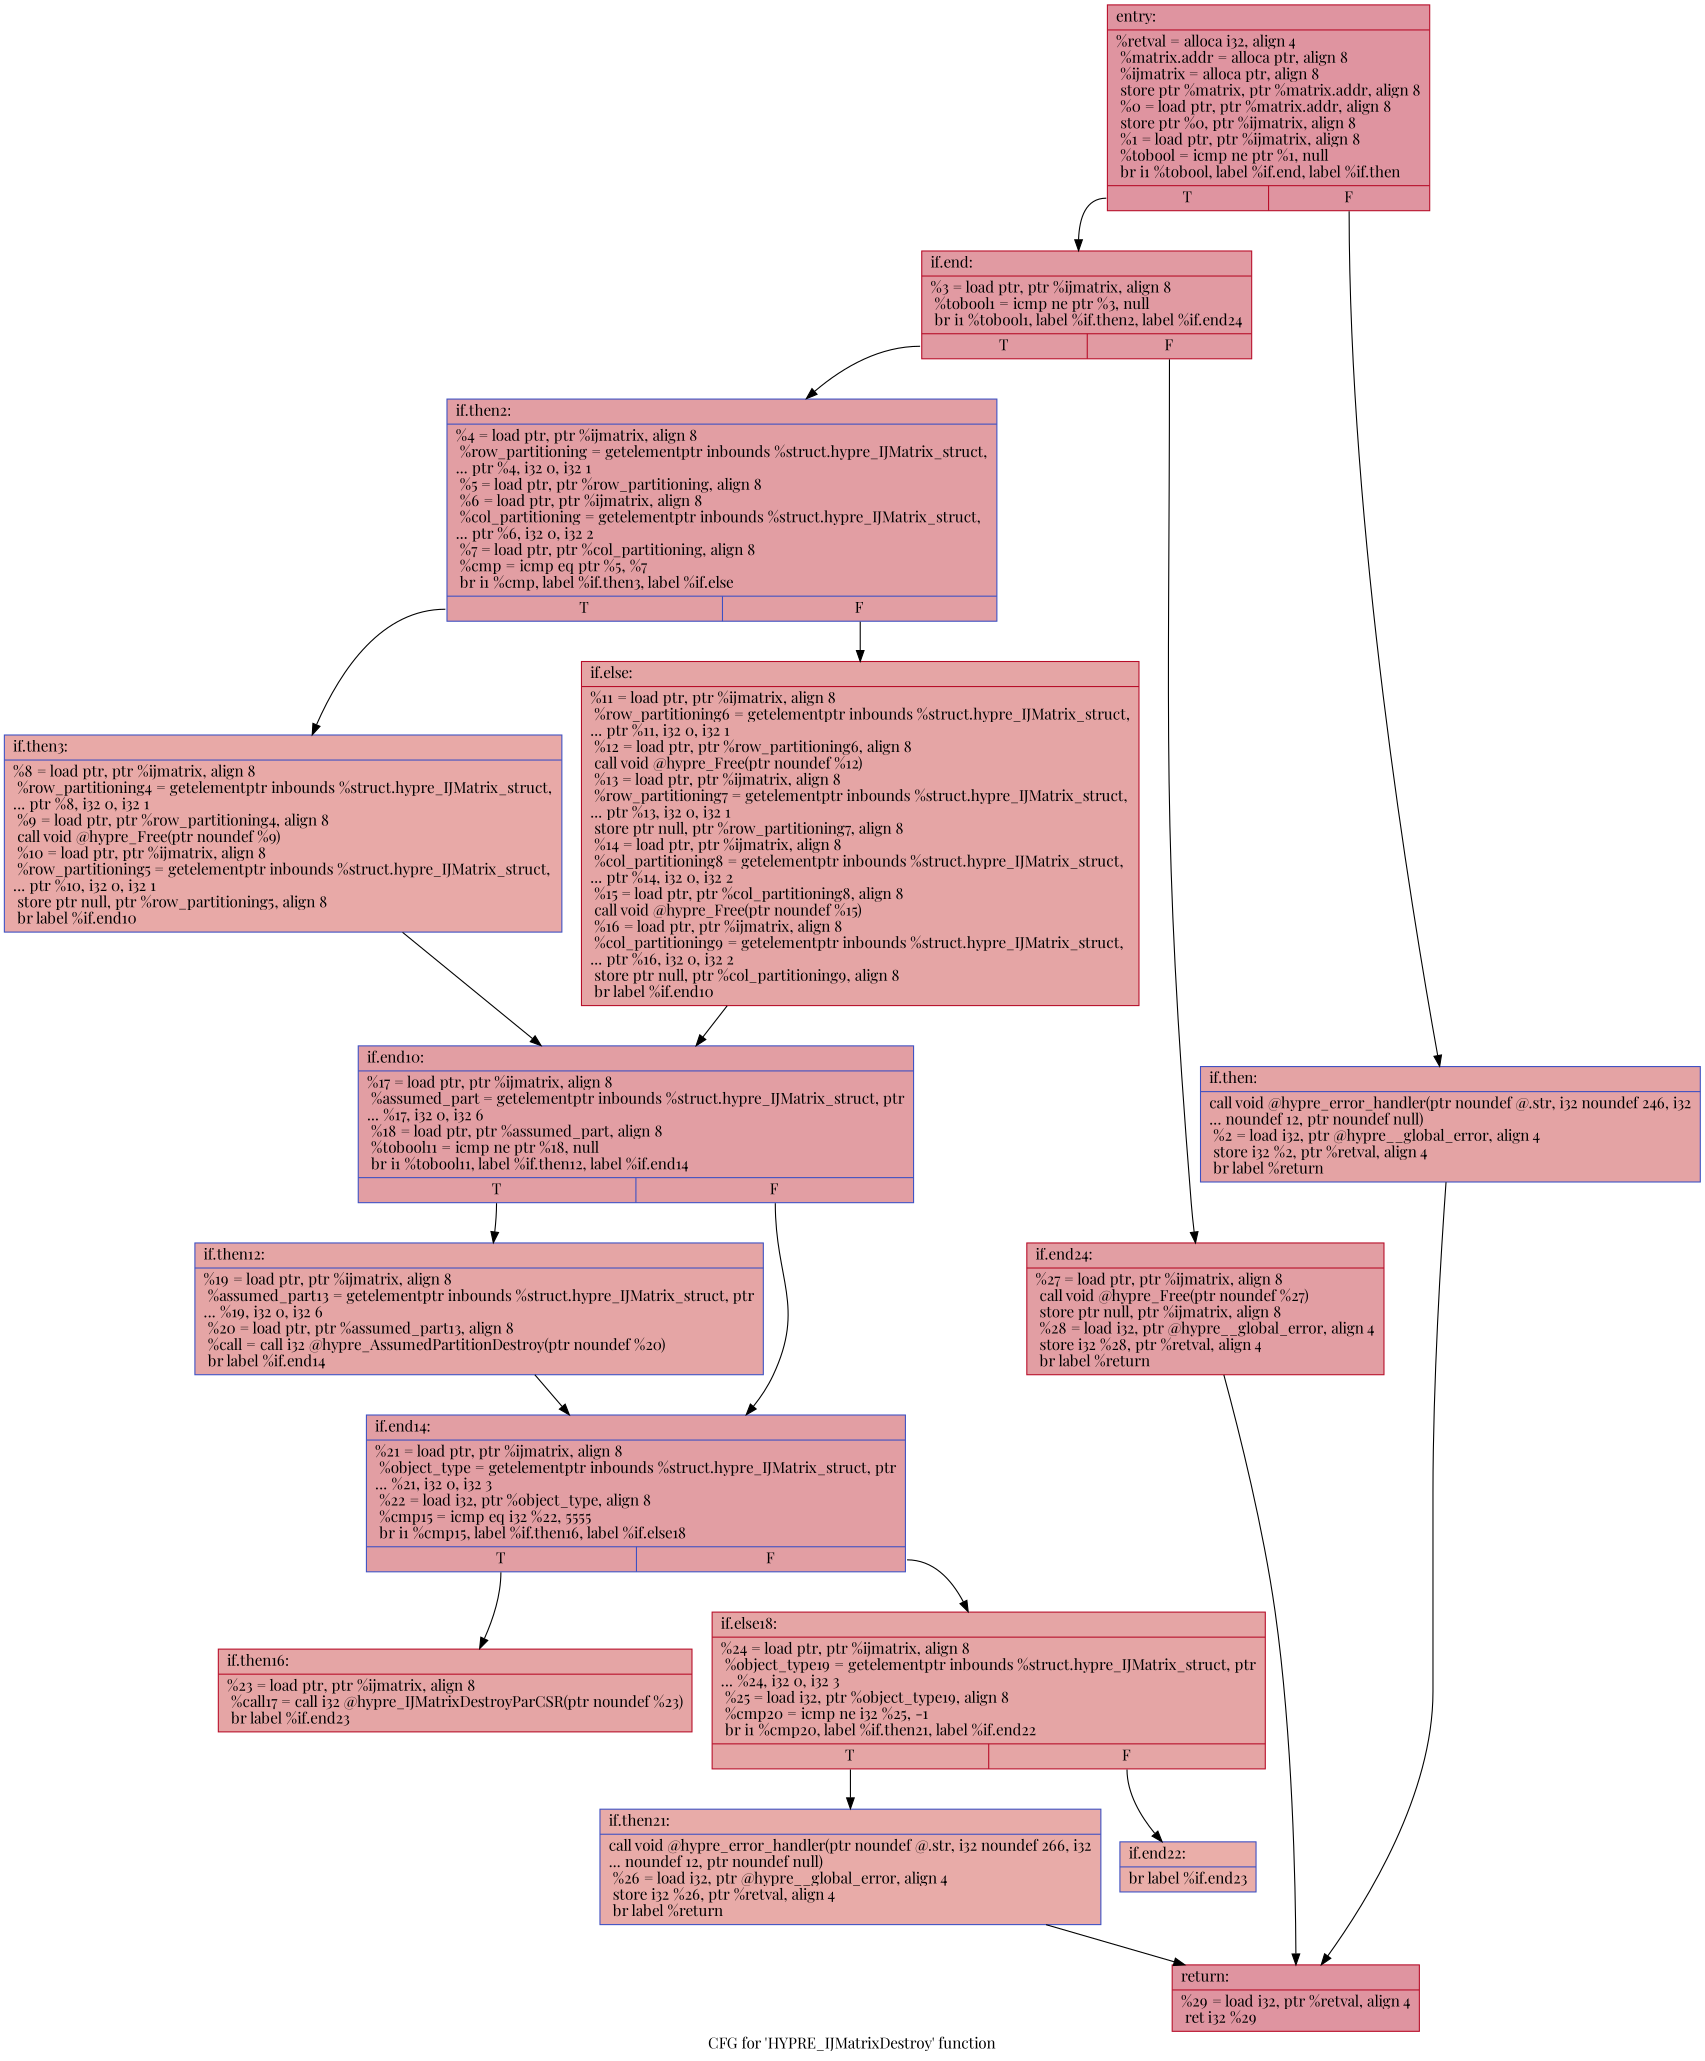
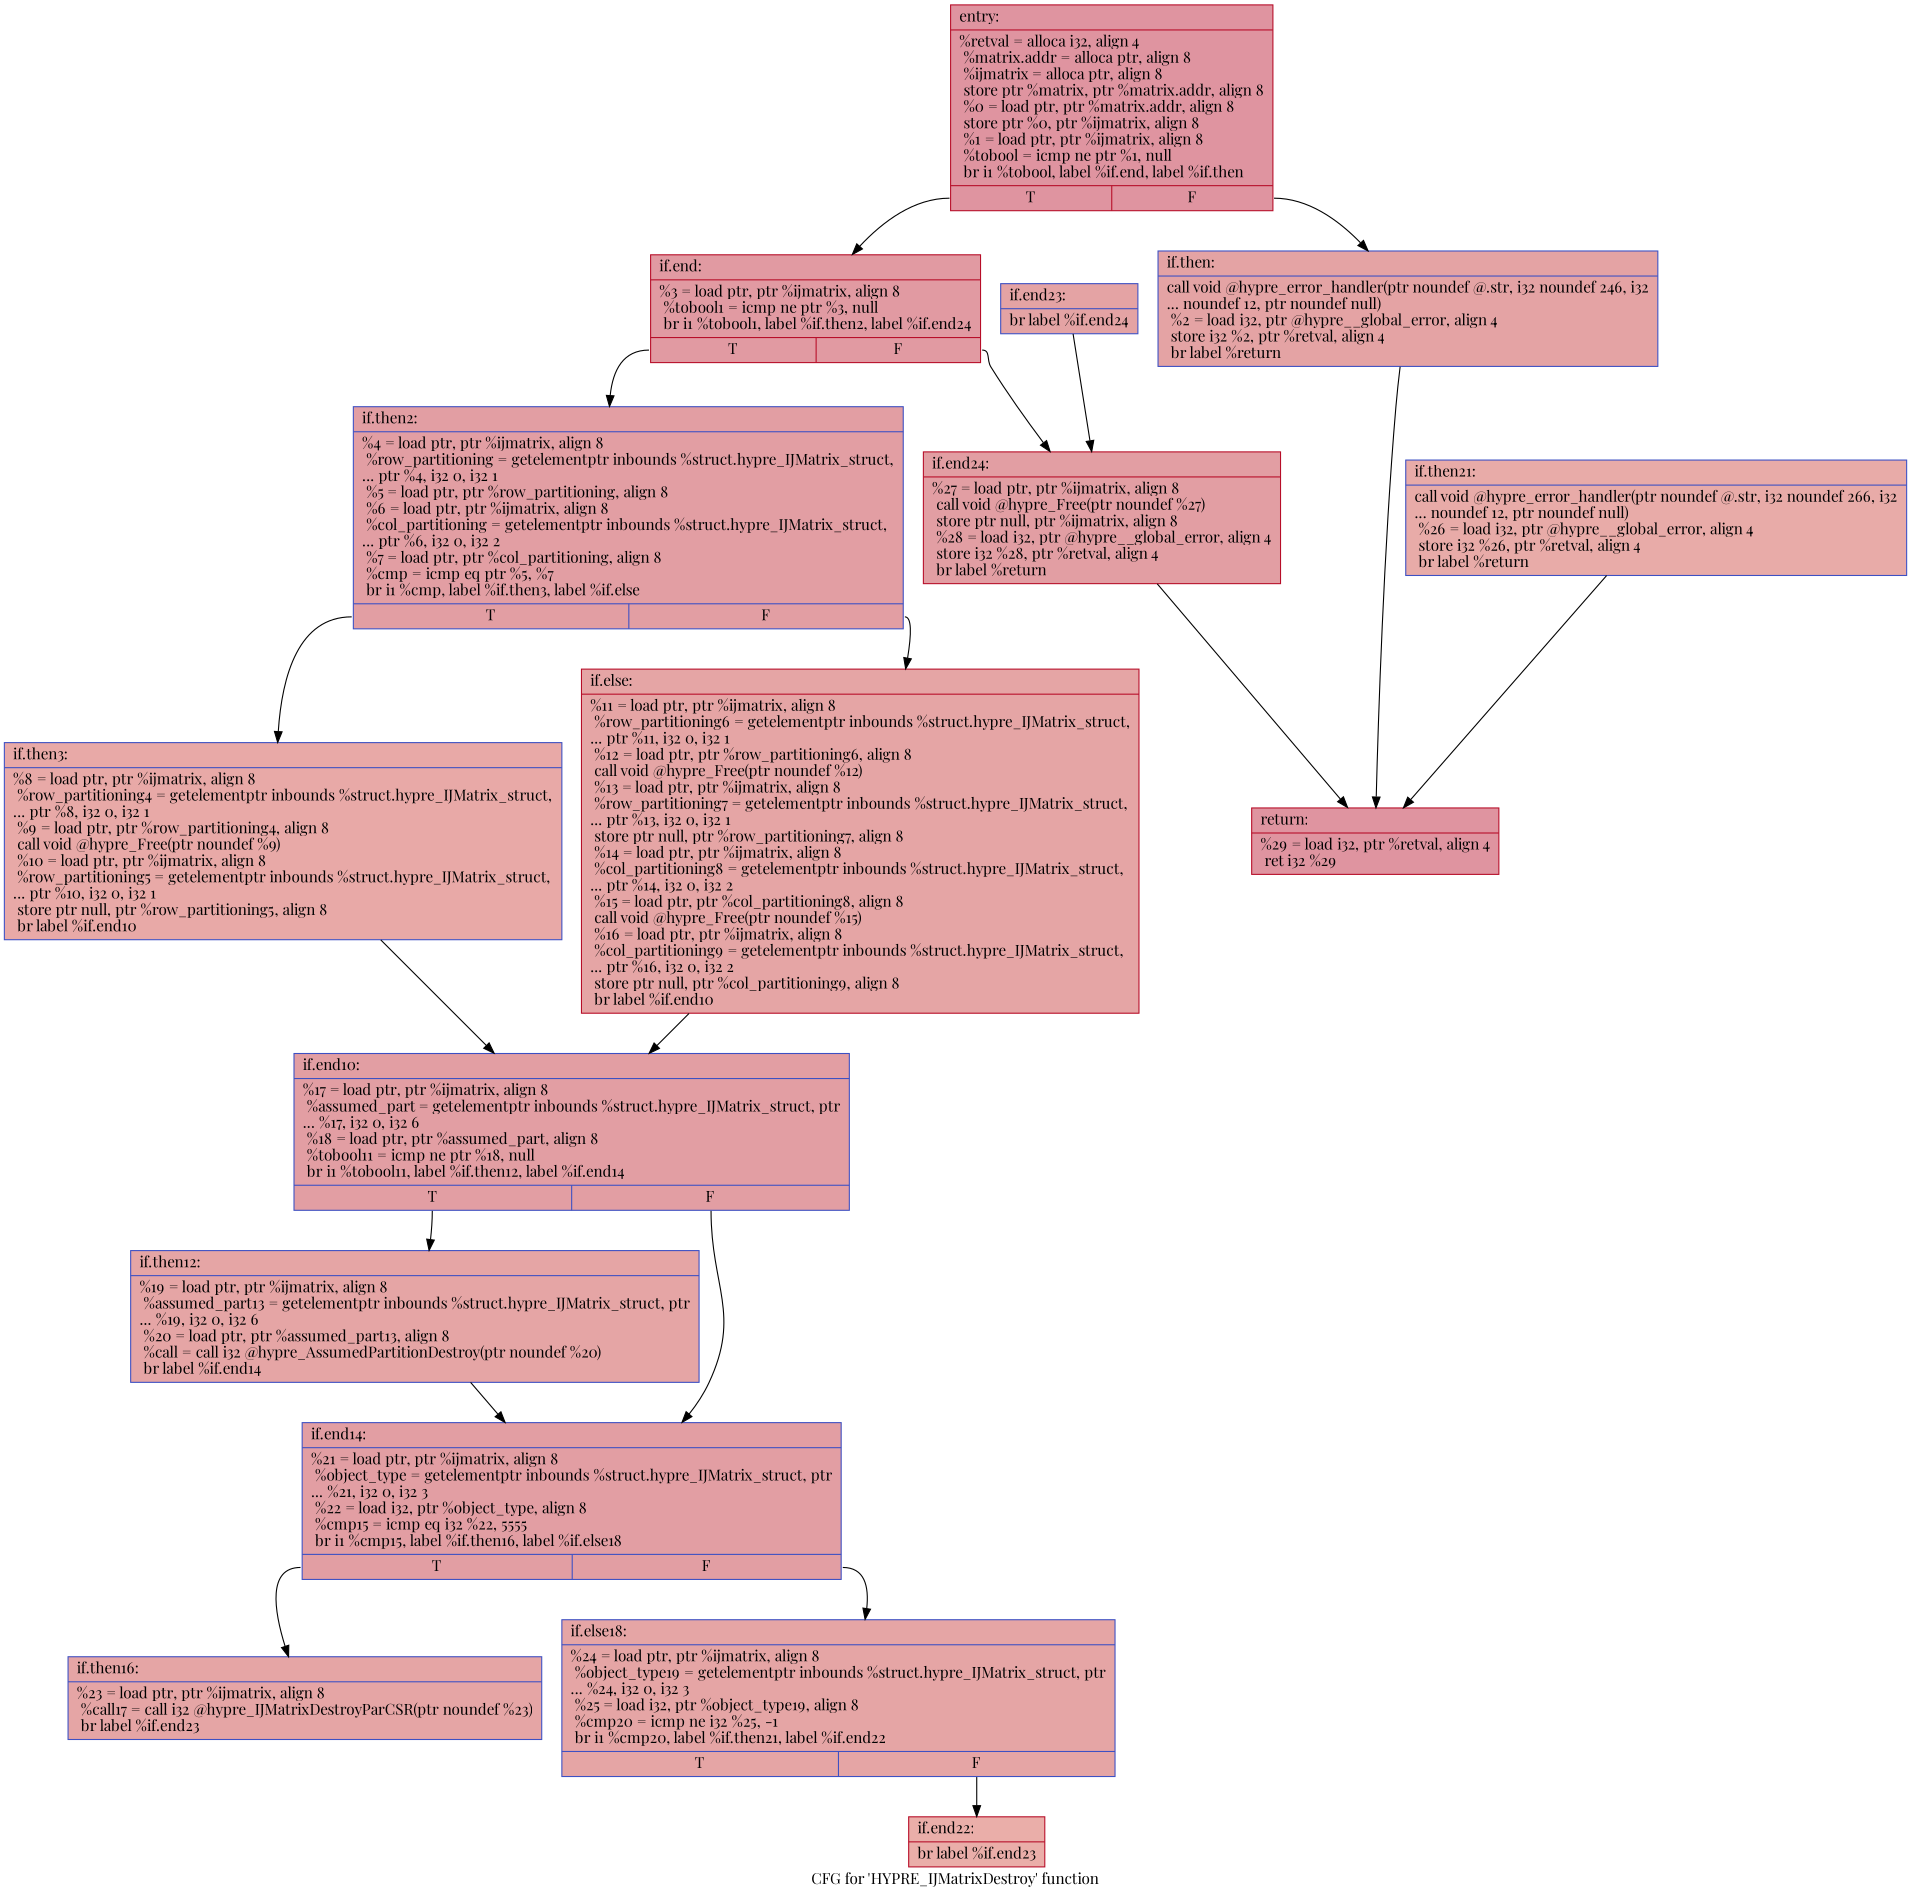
none -> (1069, 309)
(455, 1691) -> (305, 1698)
(989, 1691) -> (838, 1698)
(850, 1784) -> none
(1188, 1867) -> (977, 1842)
